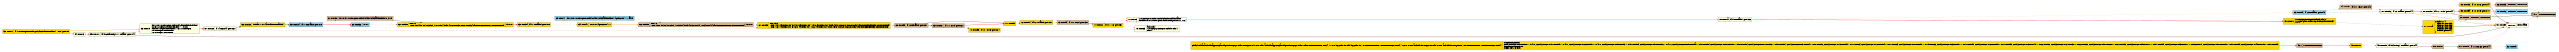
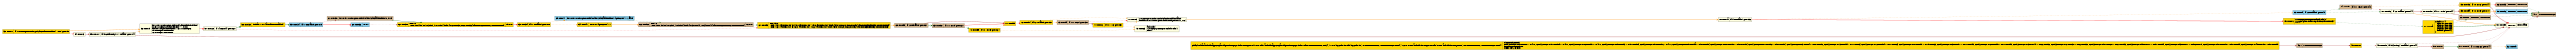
(2511, 16) -> (2511, 16)
